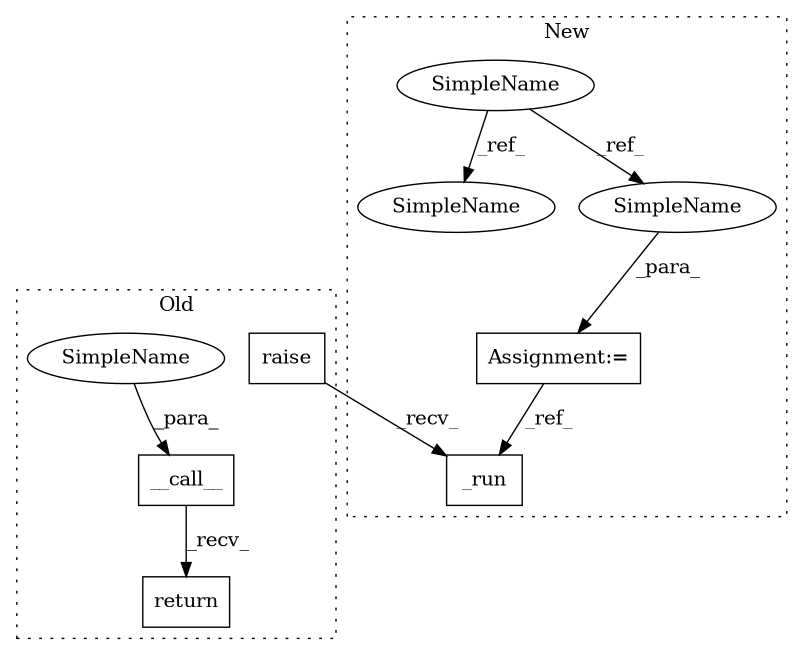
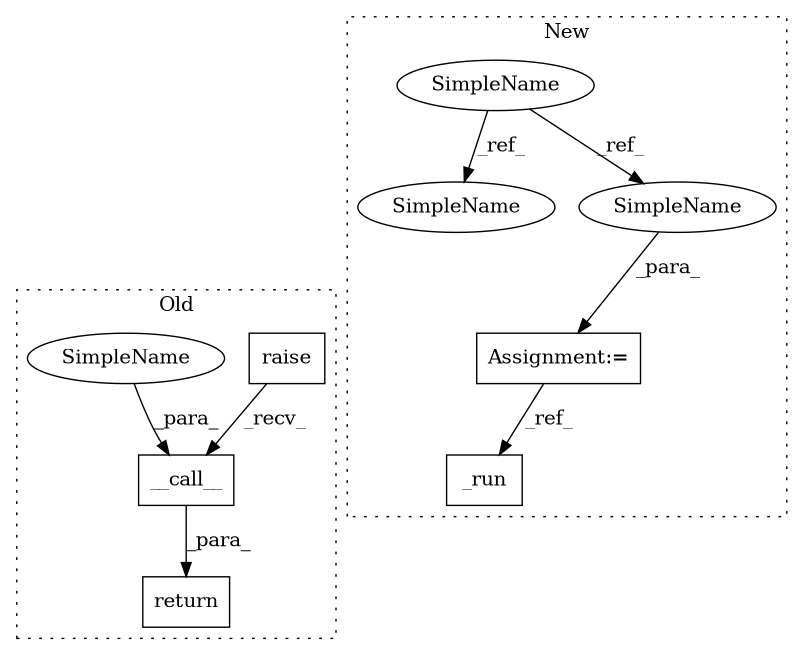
(380, 416) -> (241, 414)
(218, 541) -> (218, 541)
